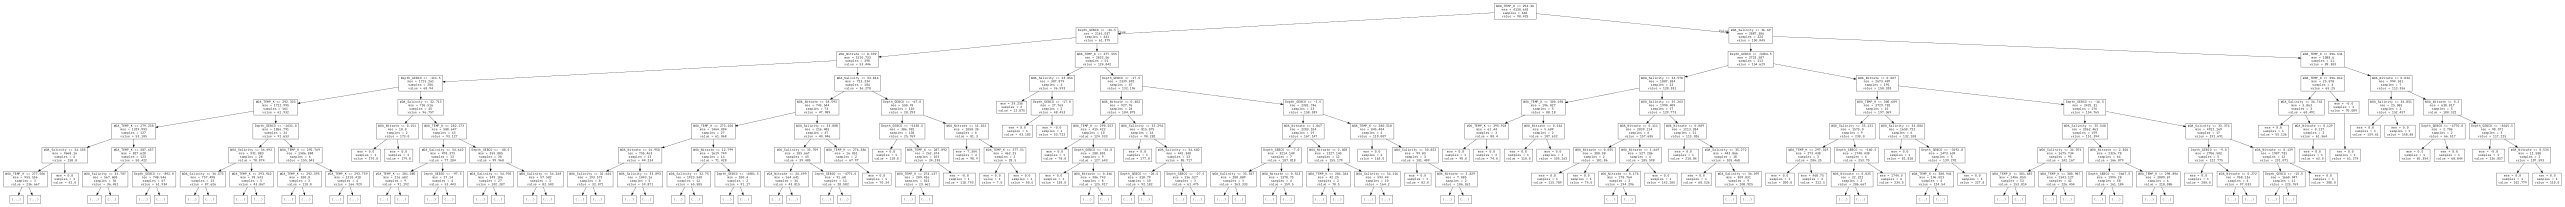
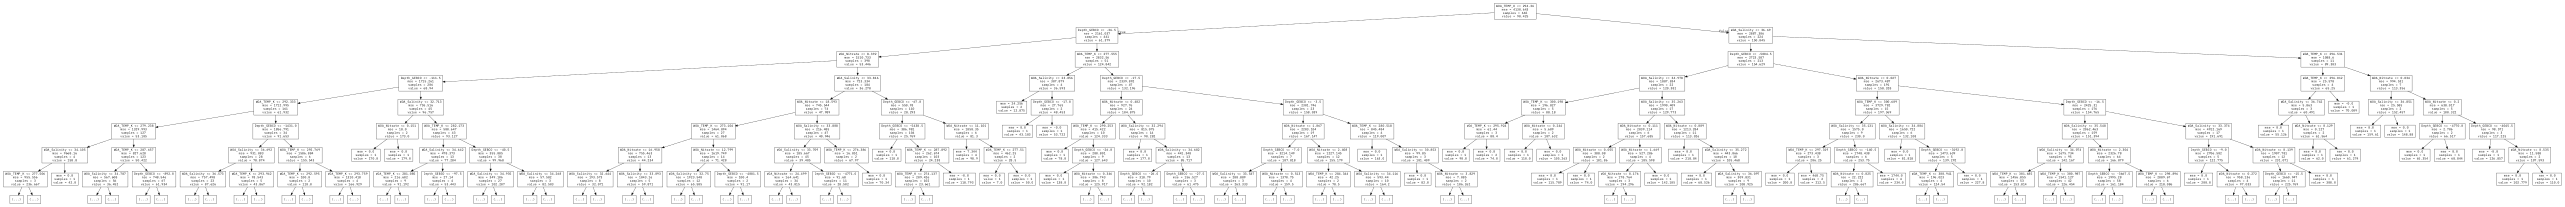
(2345, 130) -> (2330, 143)
